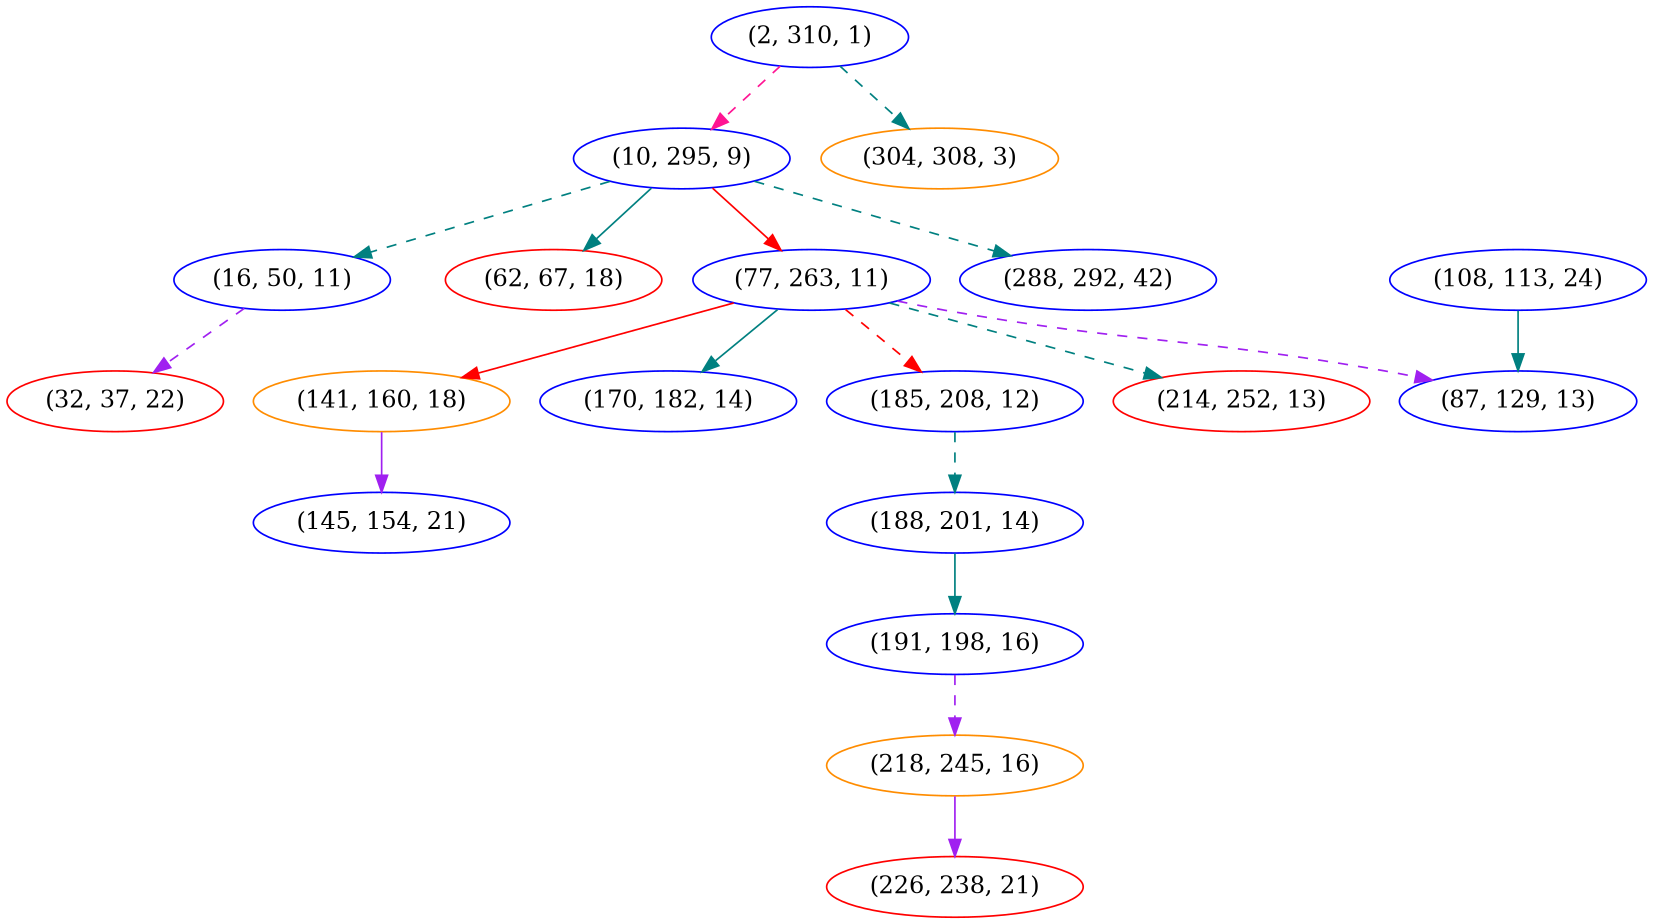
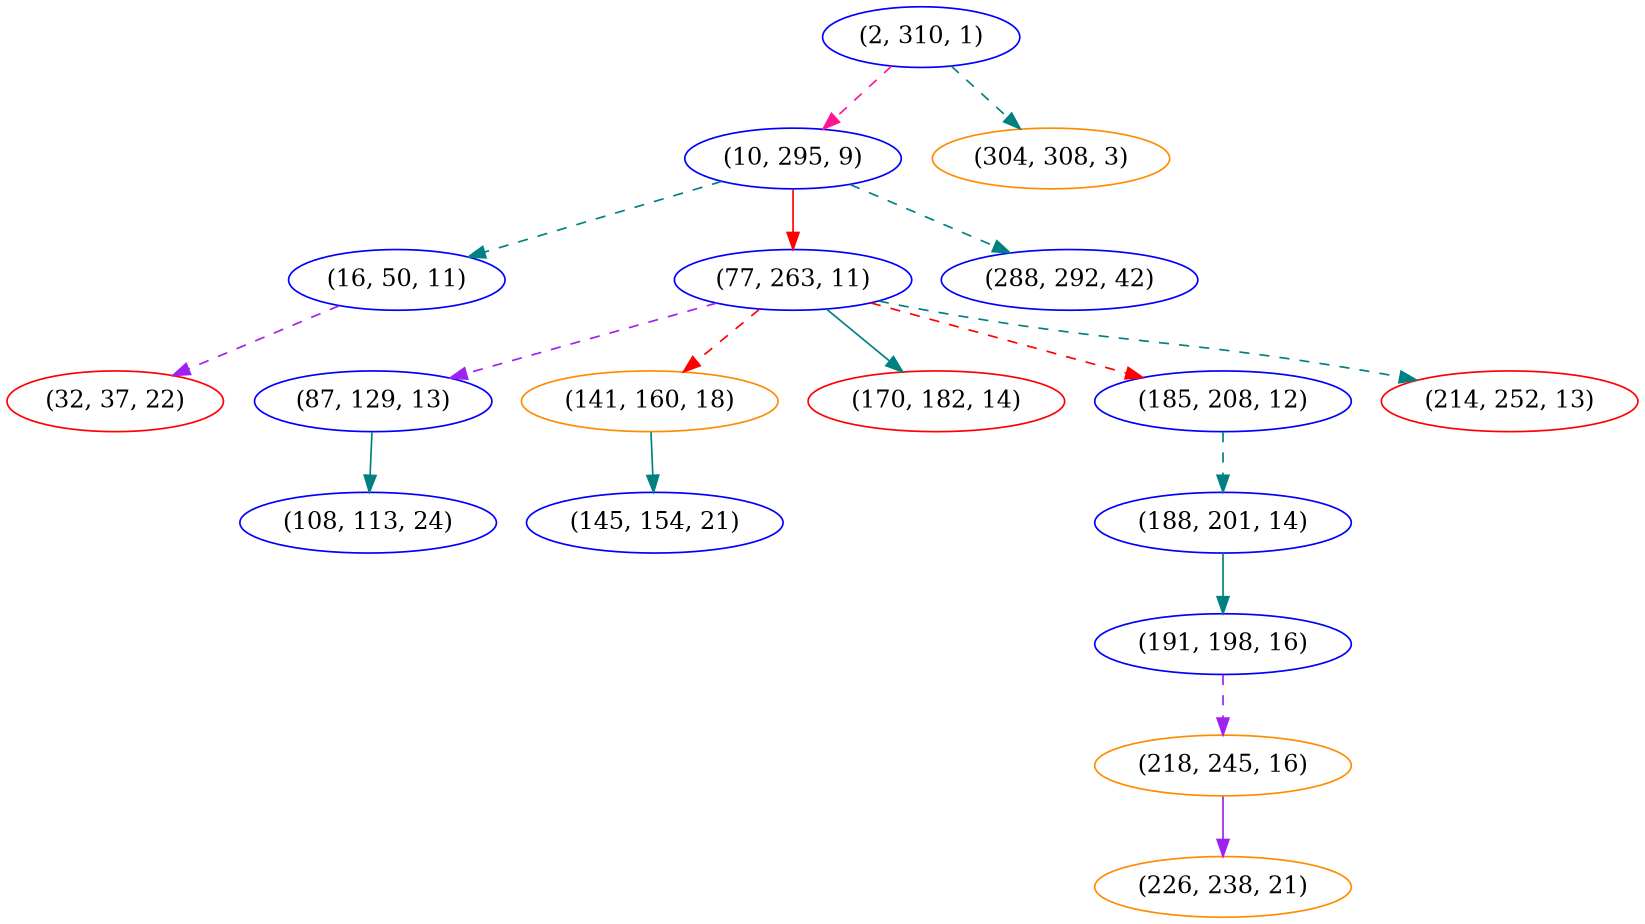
(554, 280) -> none
(1518, 332) -> (371, 454)
(606, 338) -> (728, 335)
(668, 401) -> (936, 401)
(382, 454) -> (652, 454)
(955, 887) -> (1223, 887)
